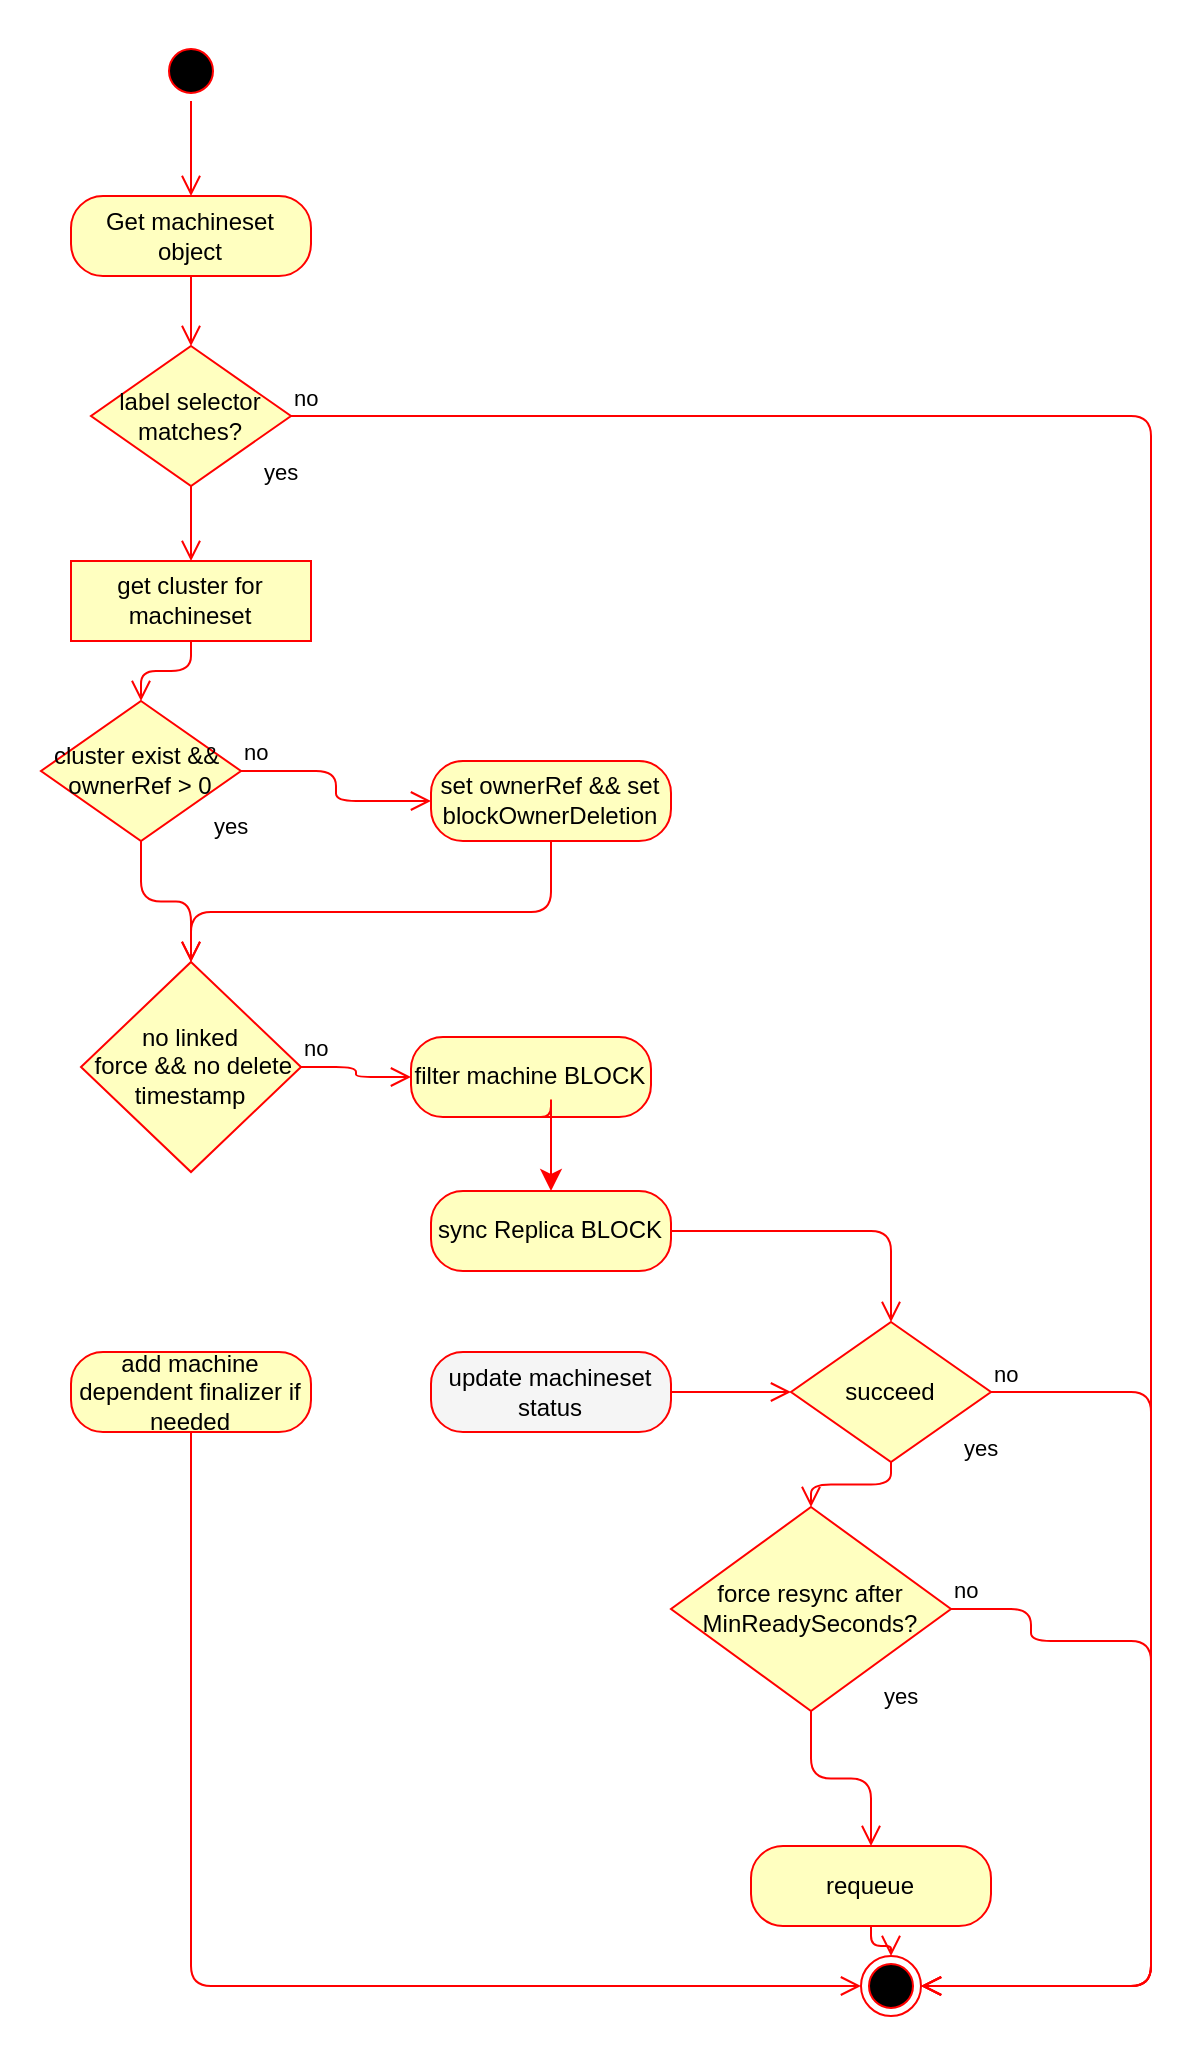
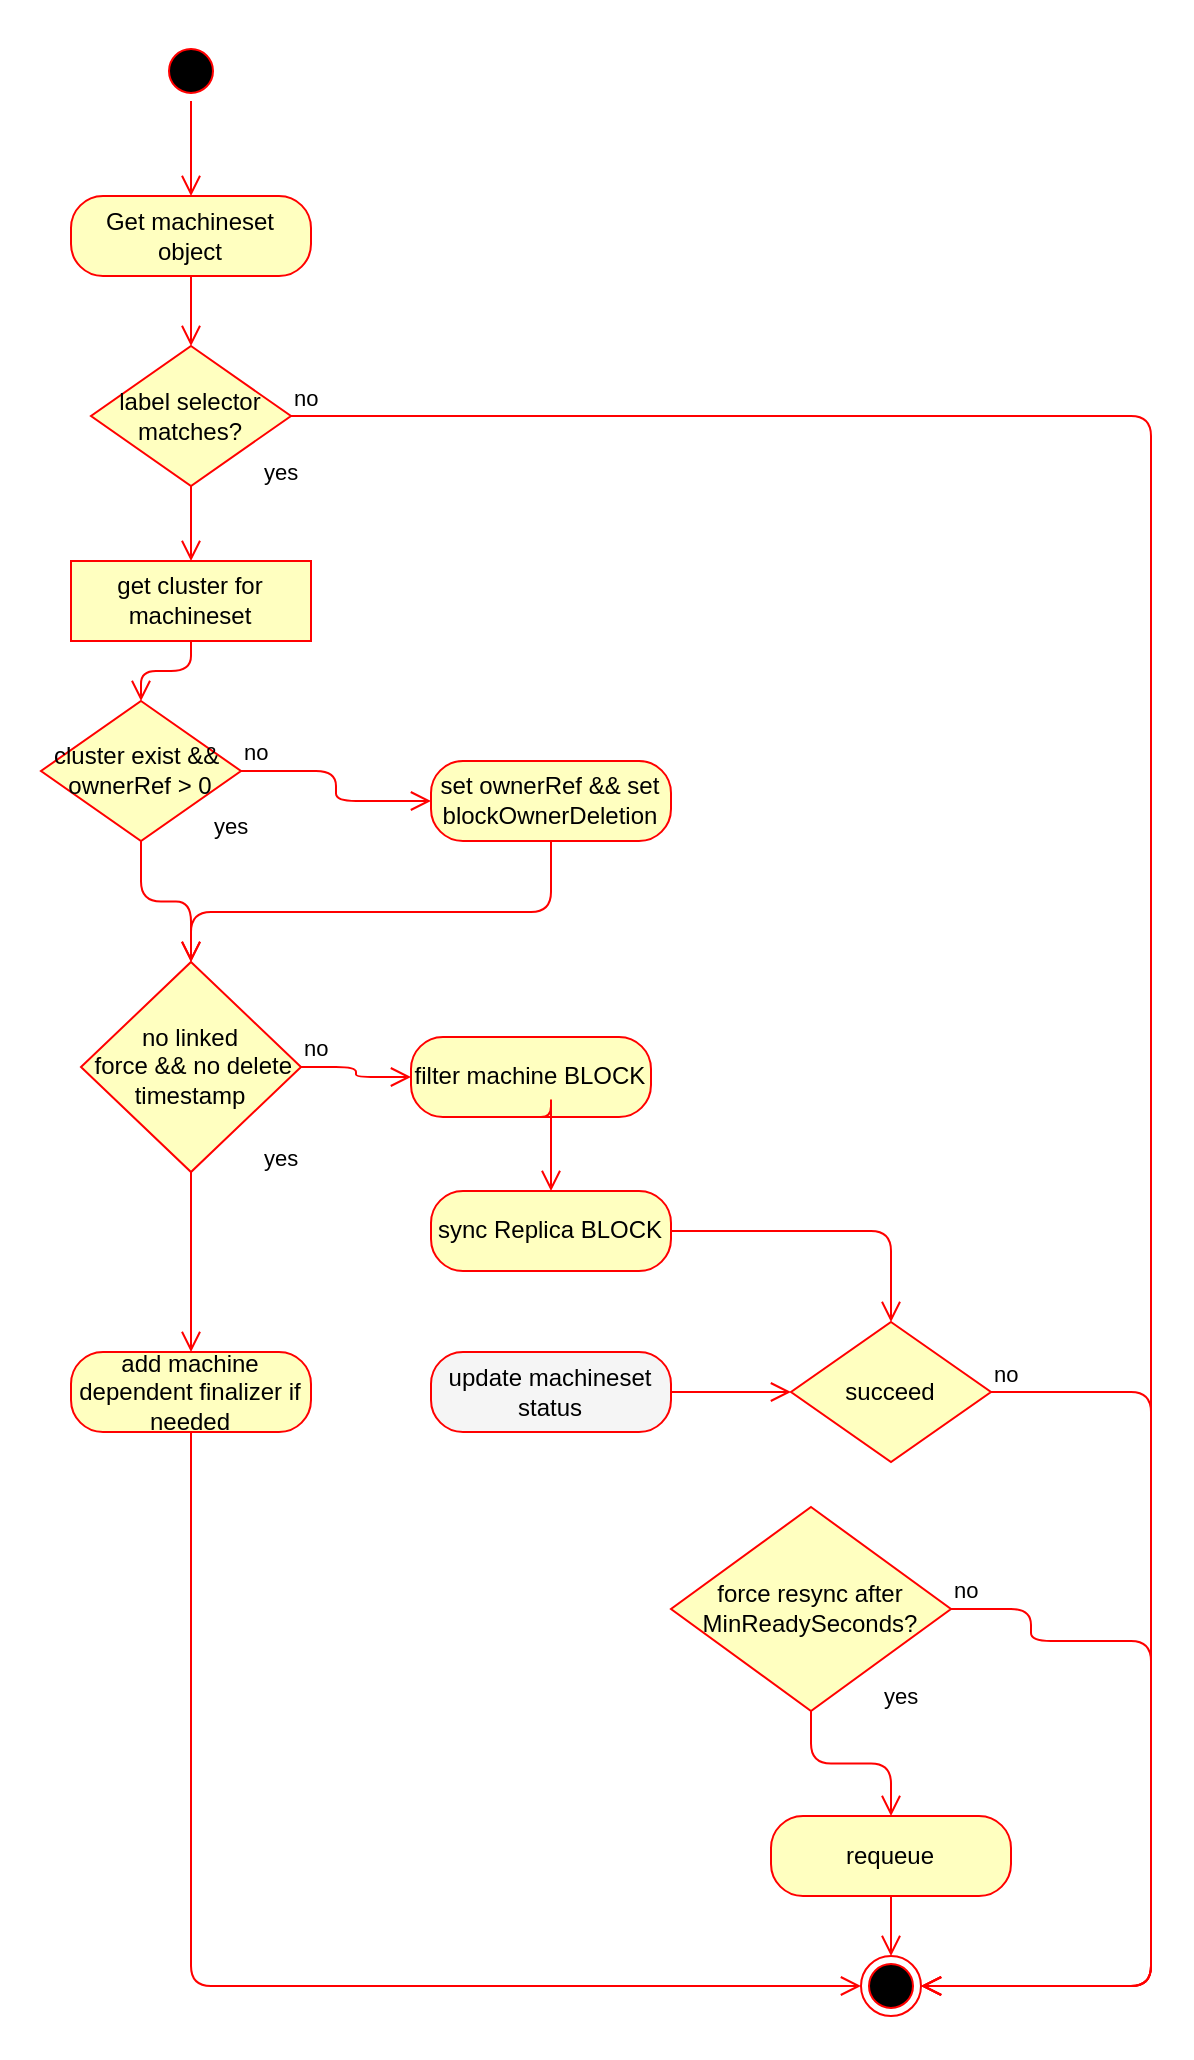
(551, 1173) -> (551, 1177)
none -> (191, 1259)
(854, 1485) -> none
(871, 1886) -> (891, 1856)
